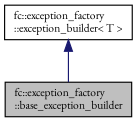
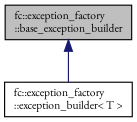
(68, 67) -> (68, 67)
